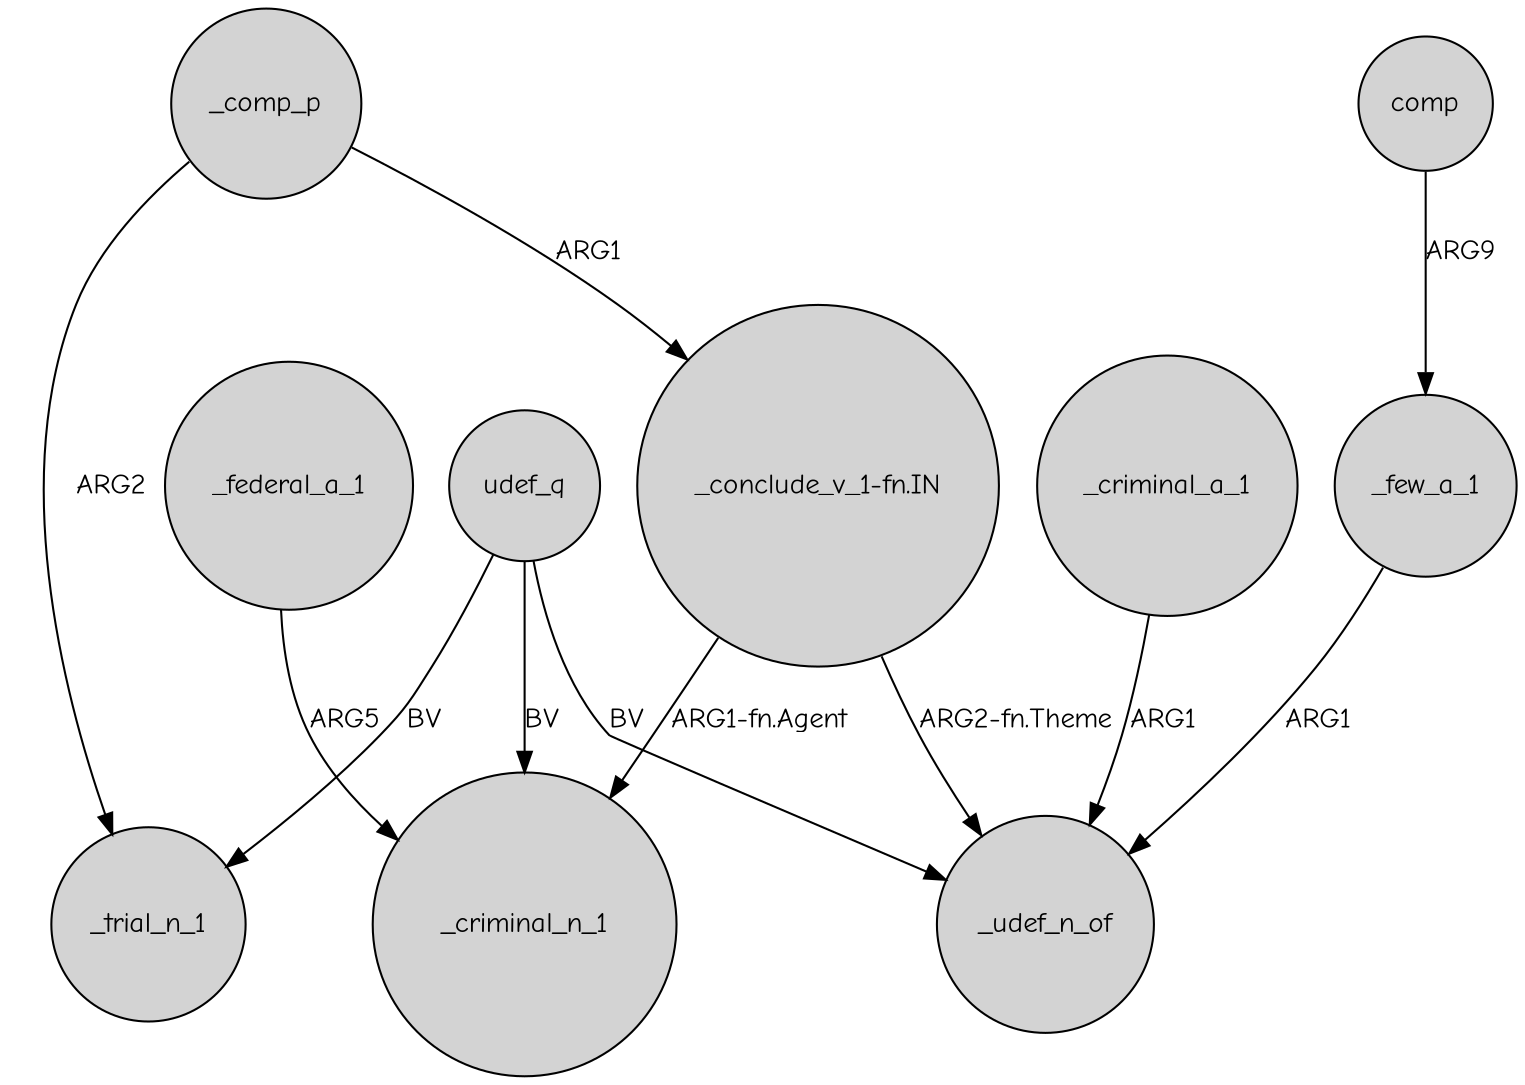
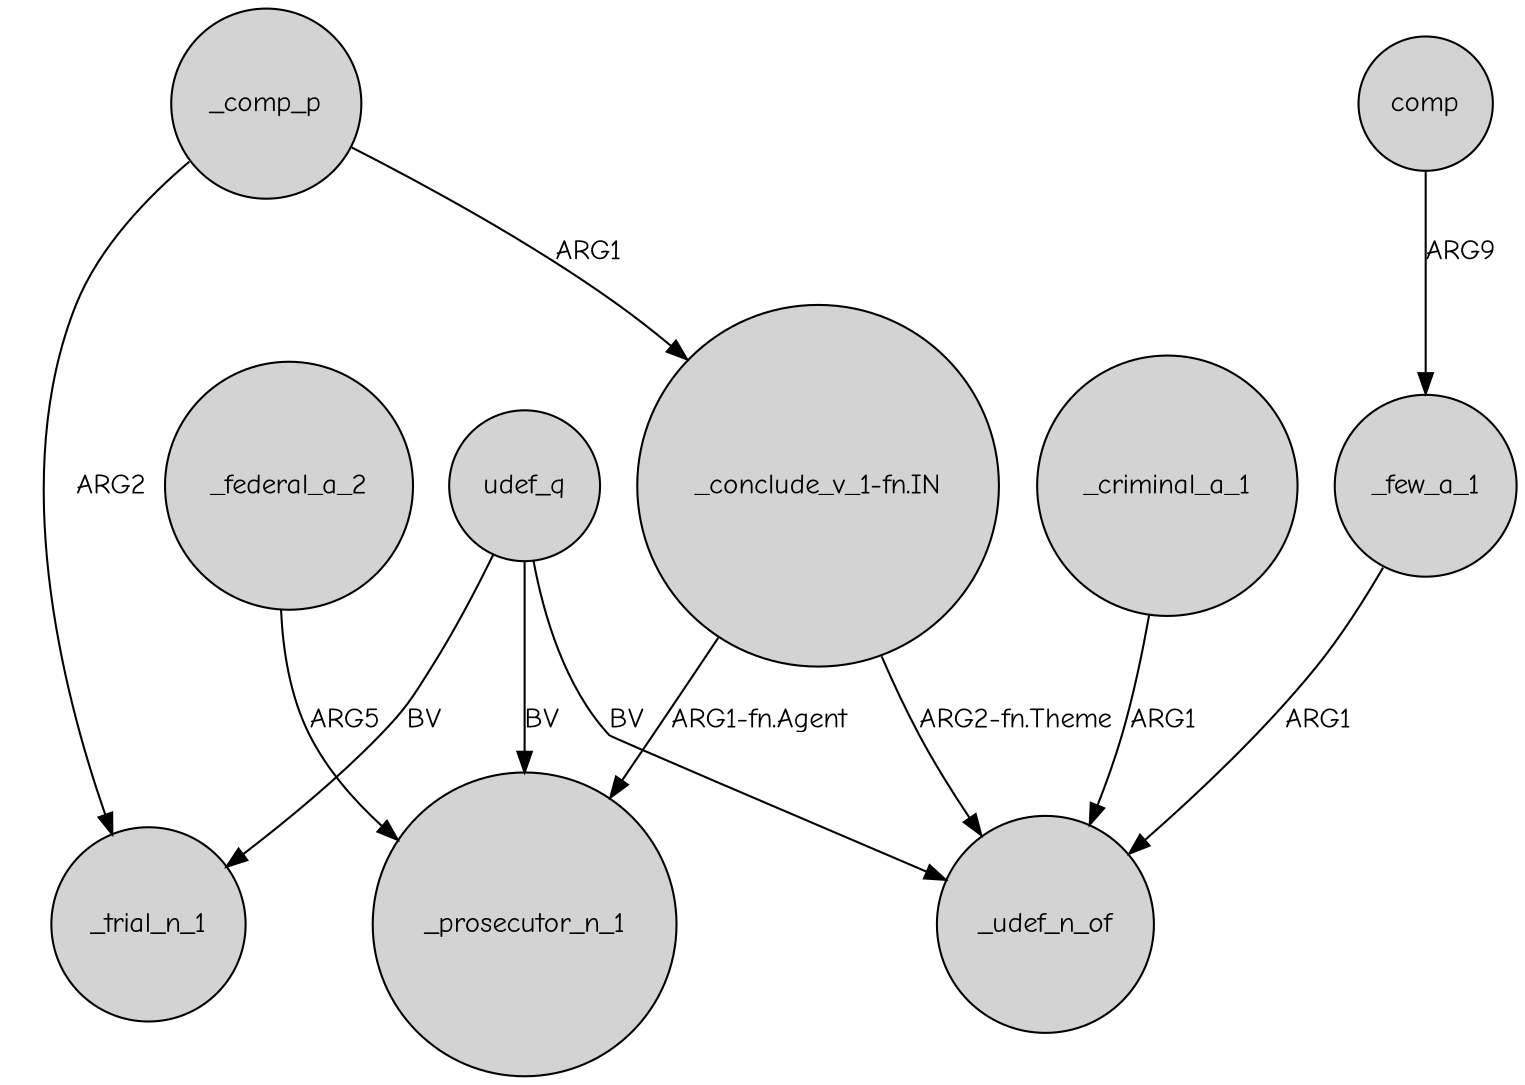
(289, 486) -> (289, 486)
(525, 924) -> (525, 924)
